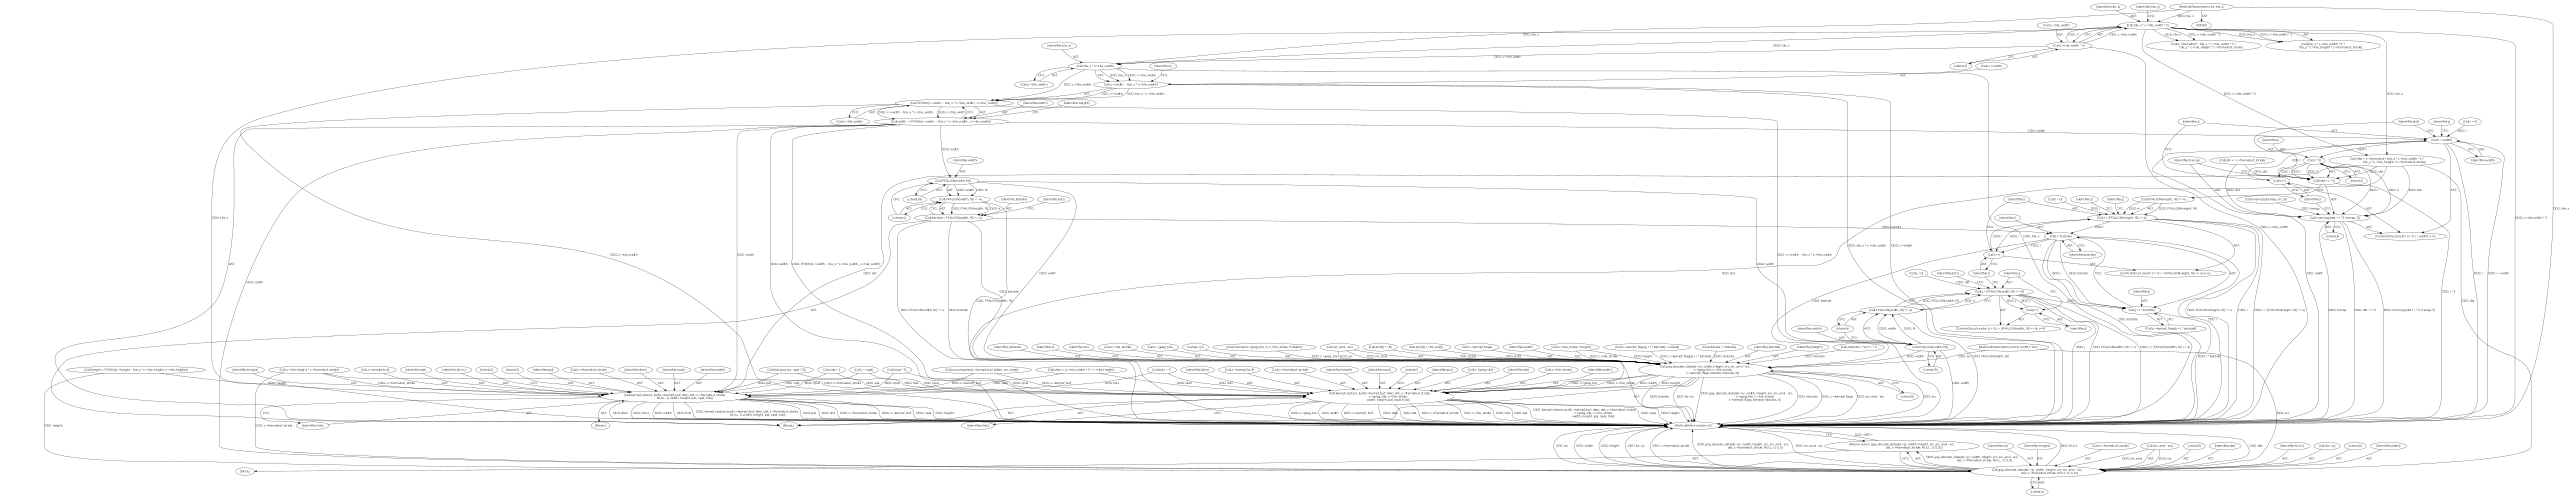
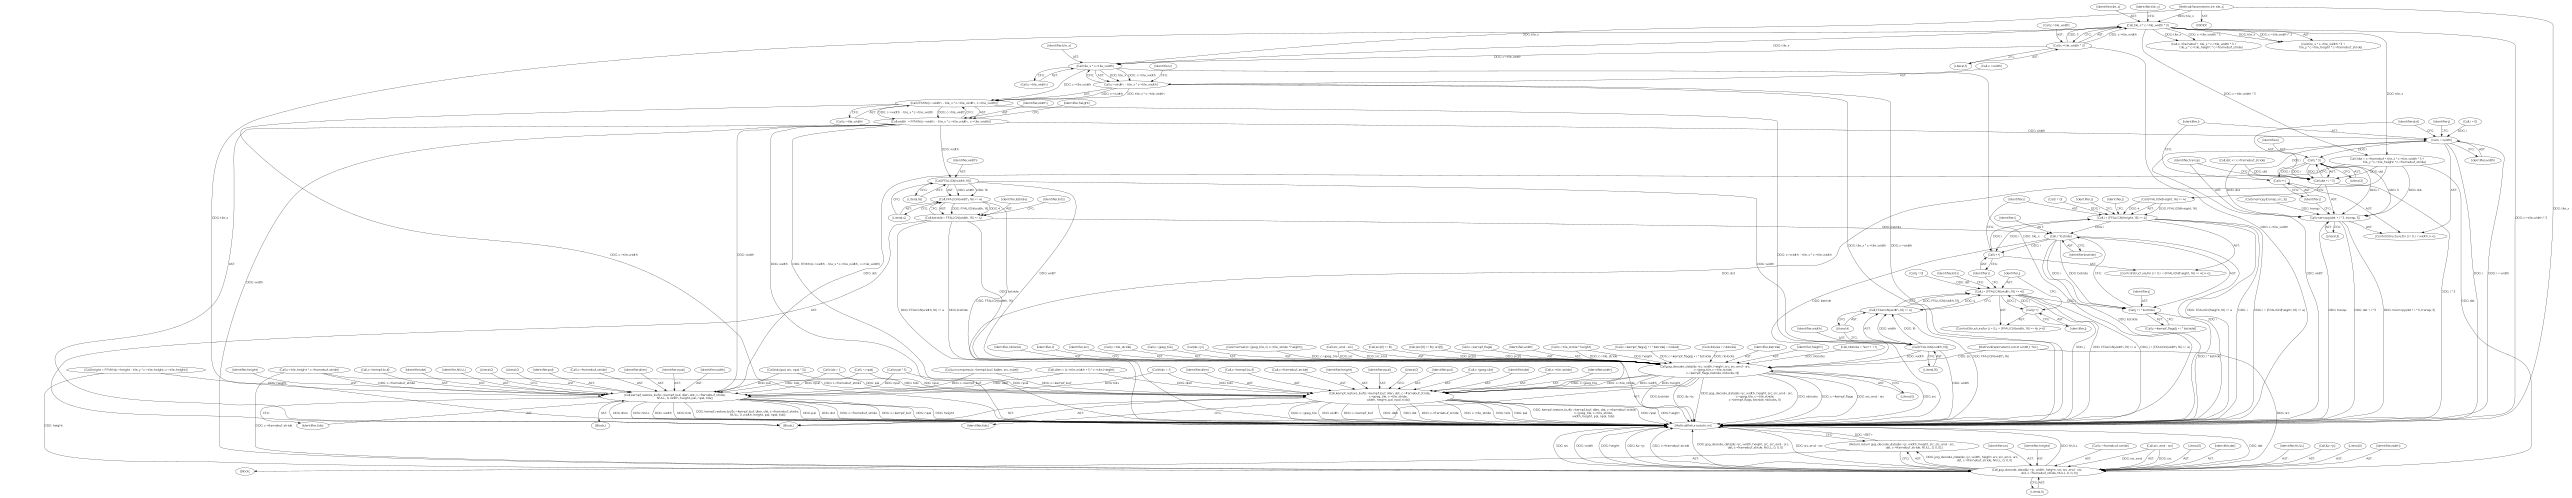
none -> (1091, 80)
none -> (2320, 173)
